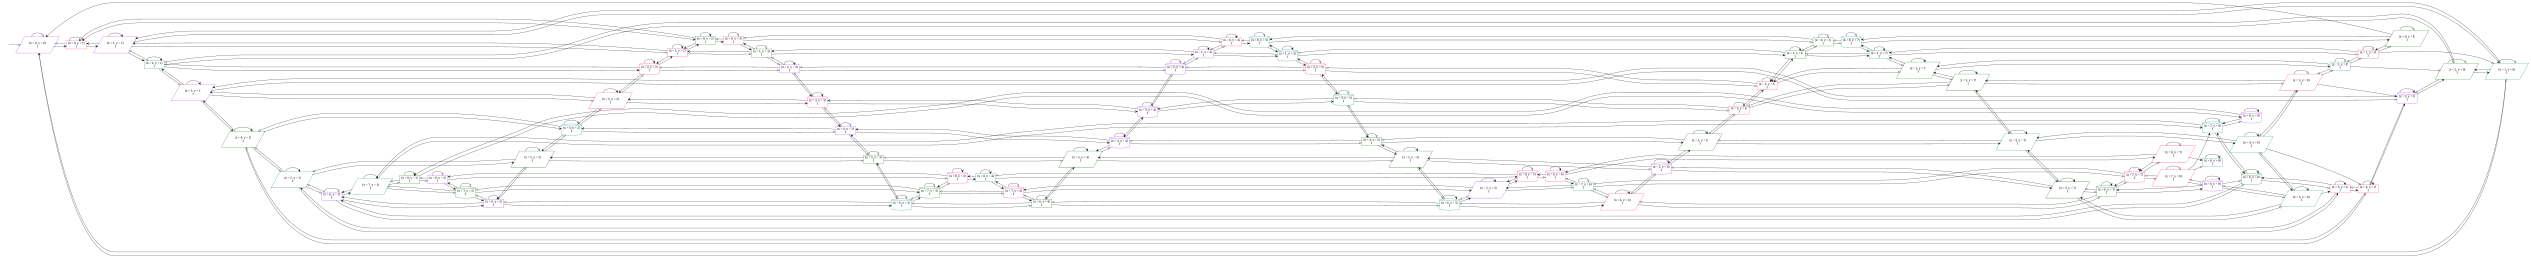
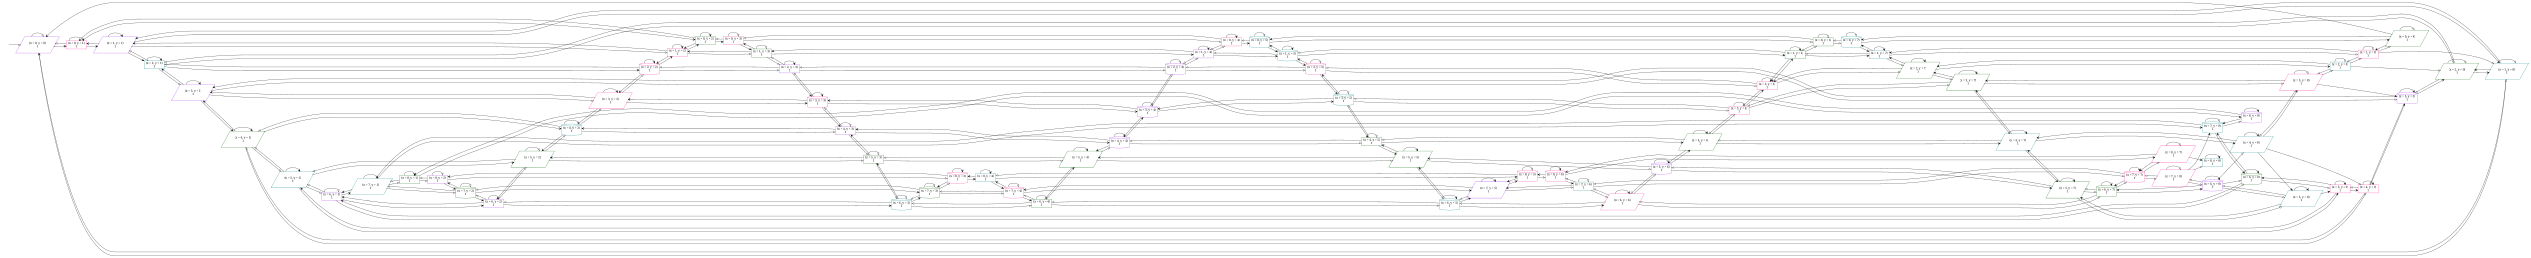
(2278, 172) -> (2230, 167)
